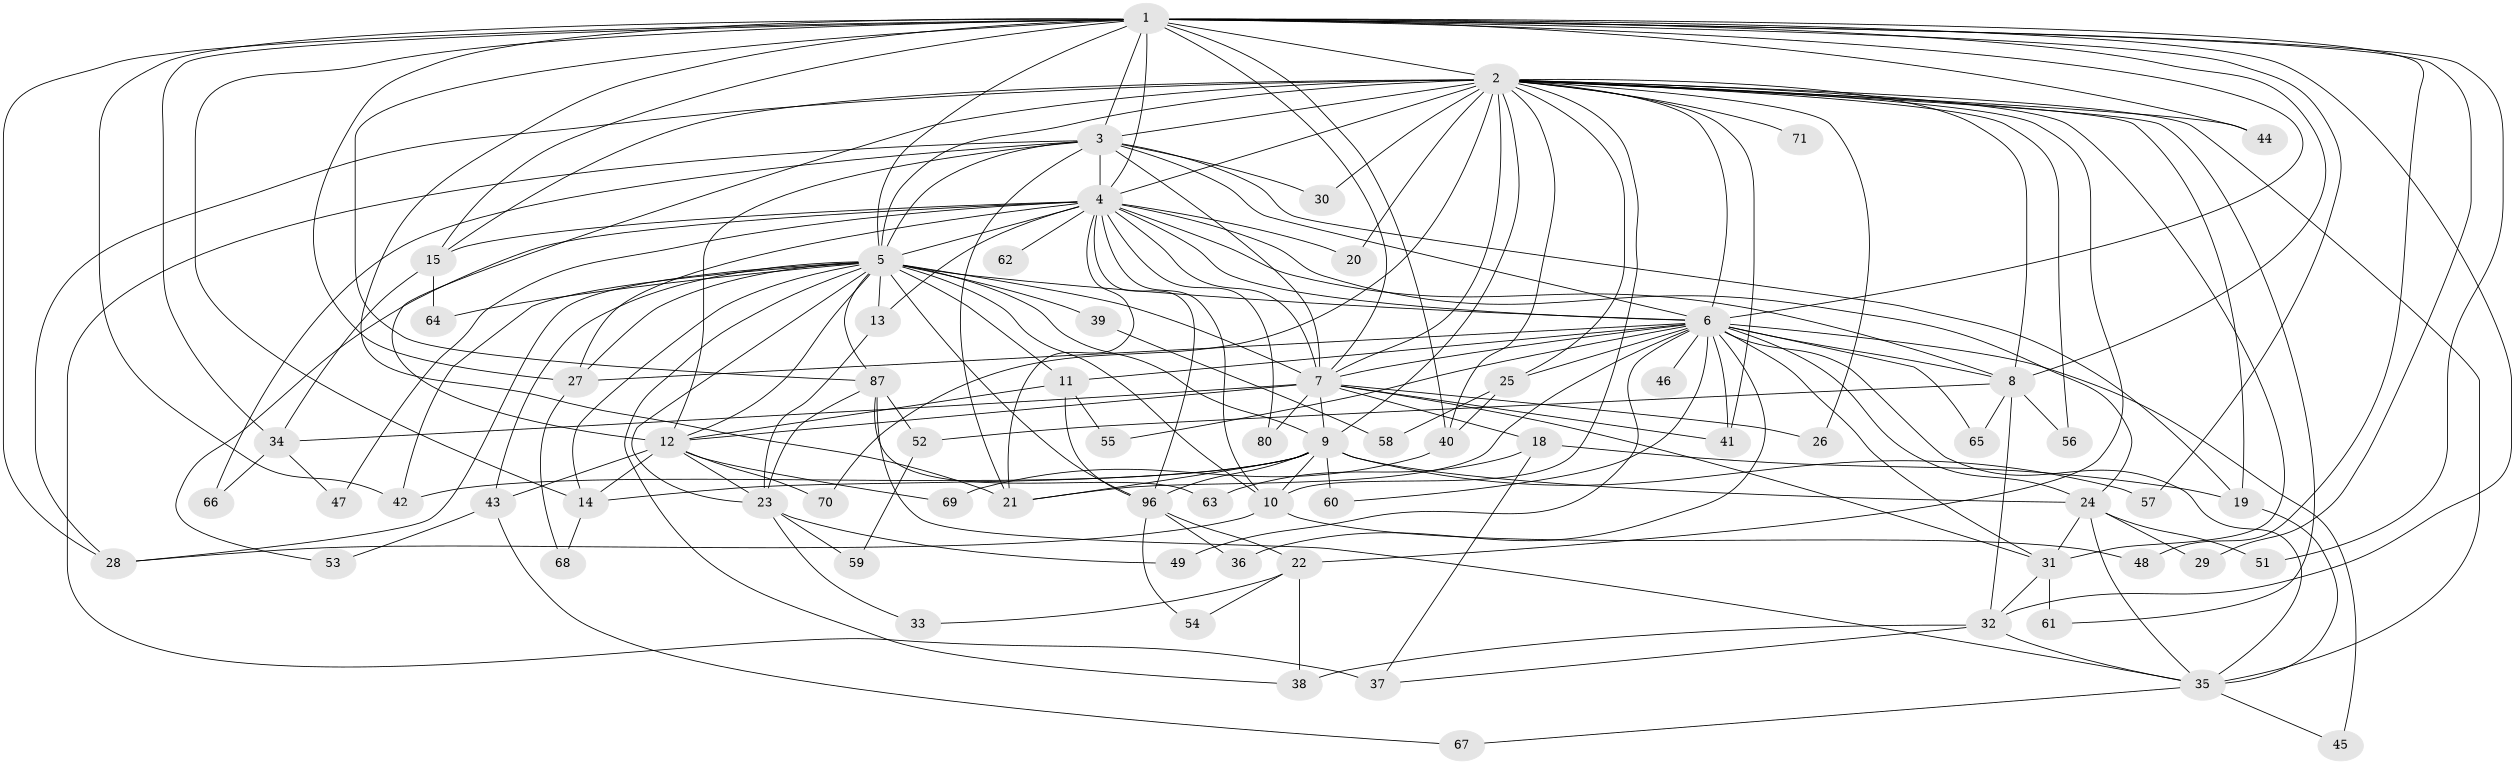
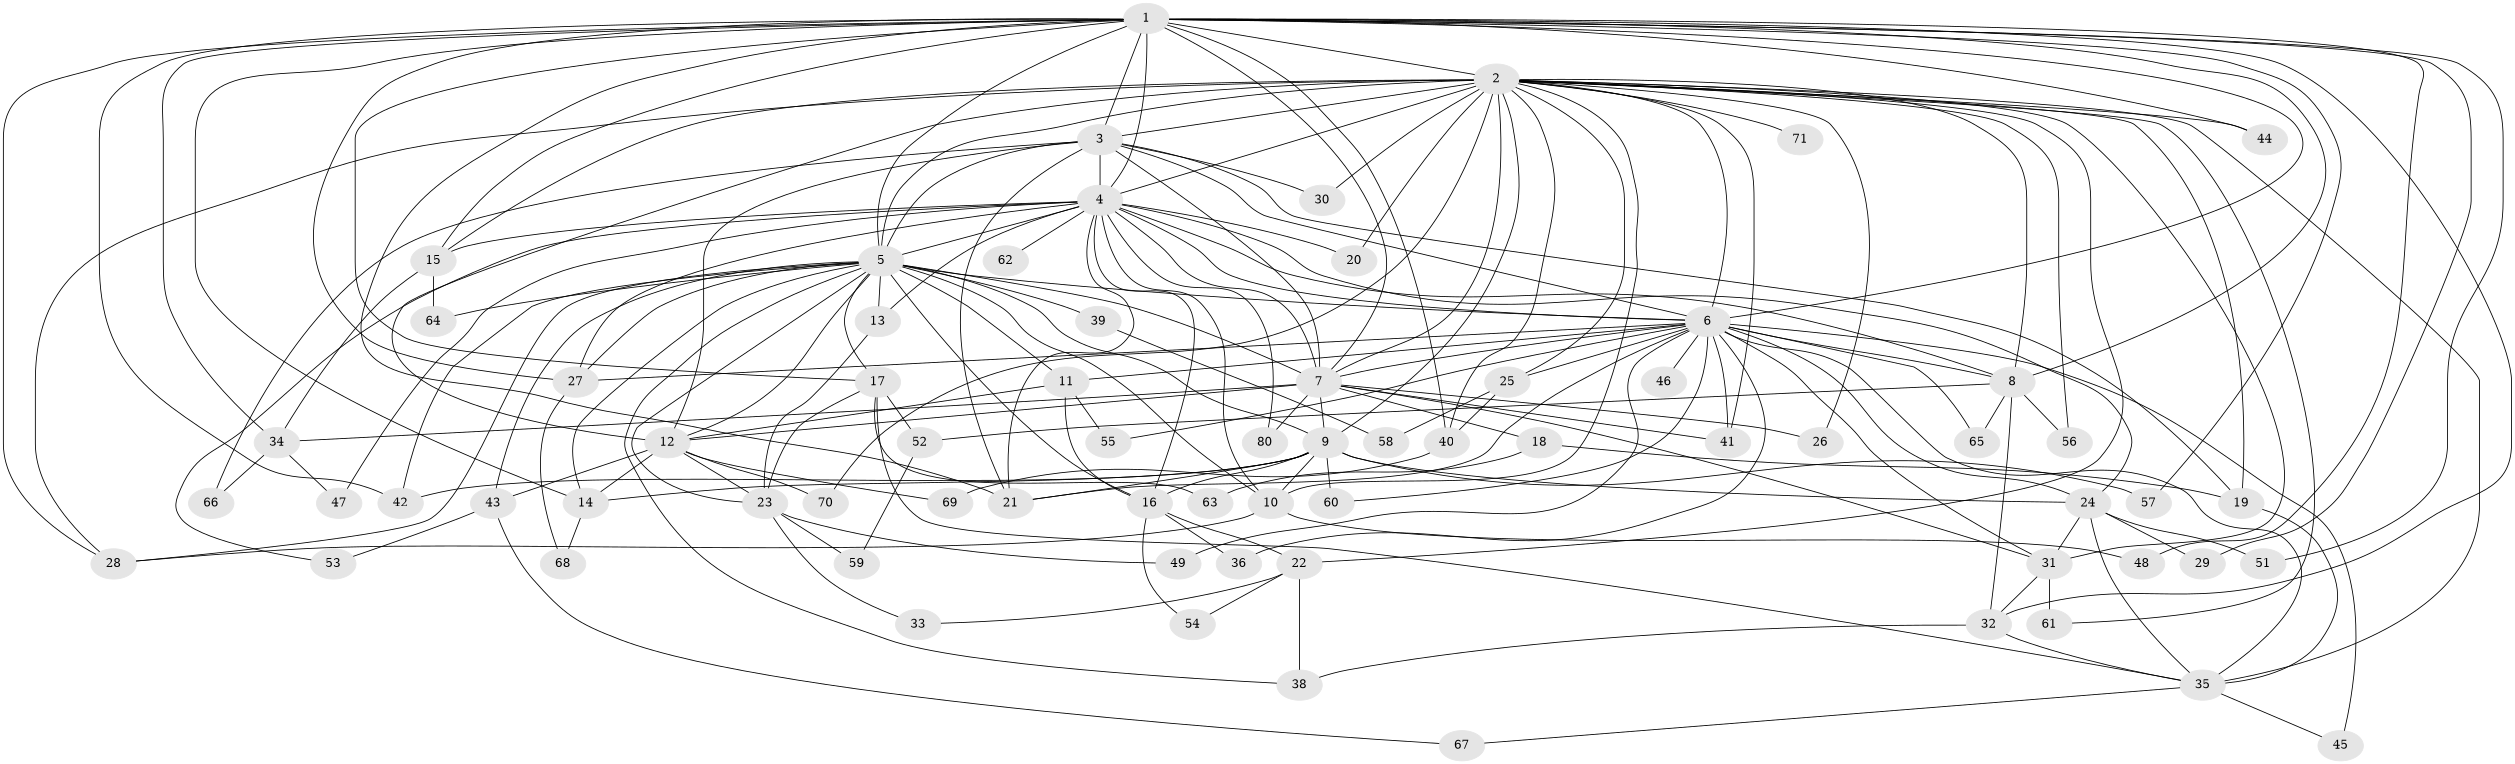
(878, 382) -> (878, 382)
(1150, 503) -> (1150, 503)
(1378, 685) -> none
